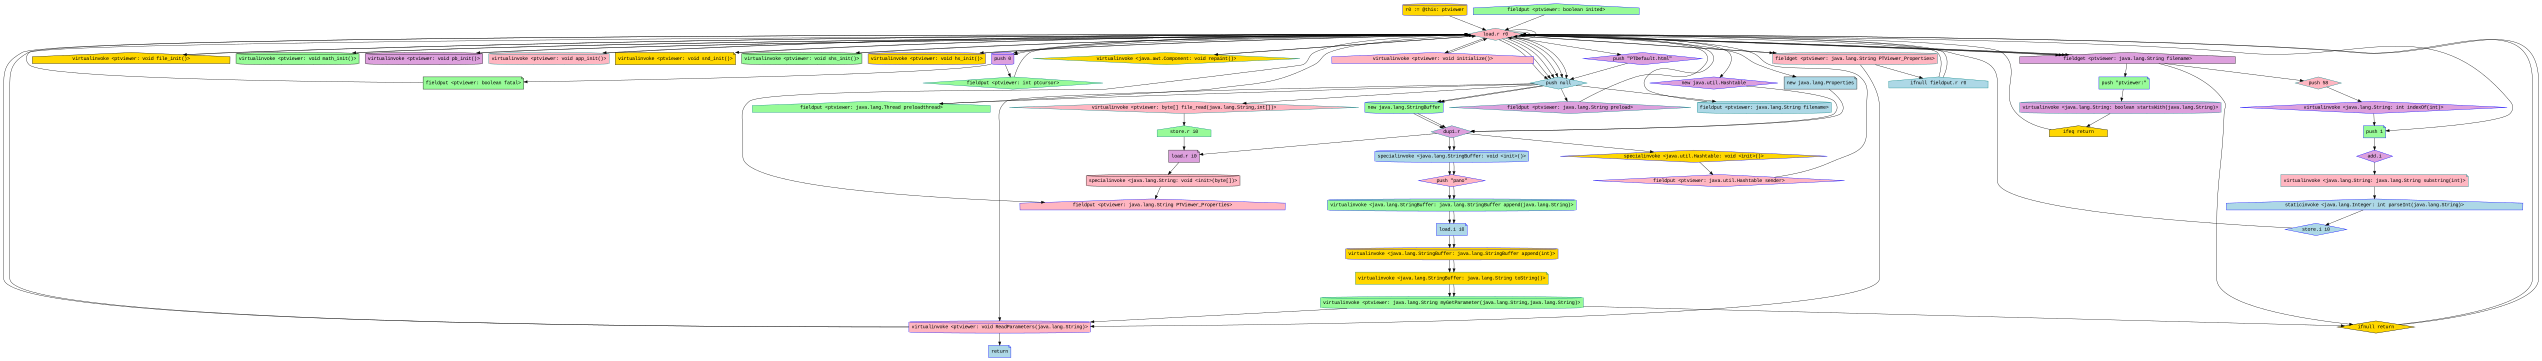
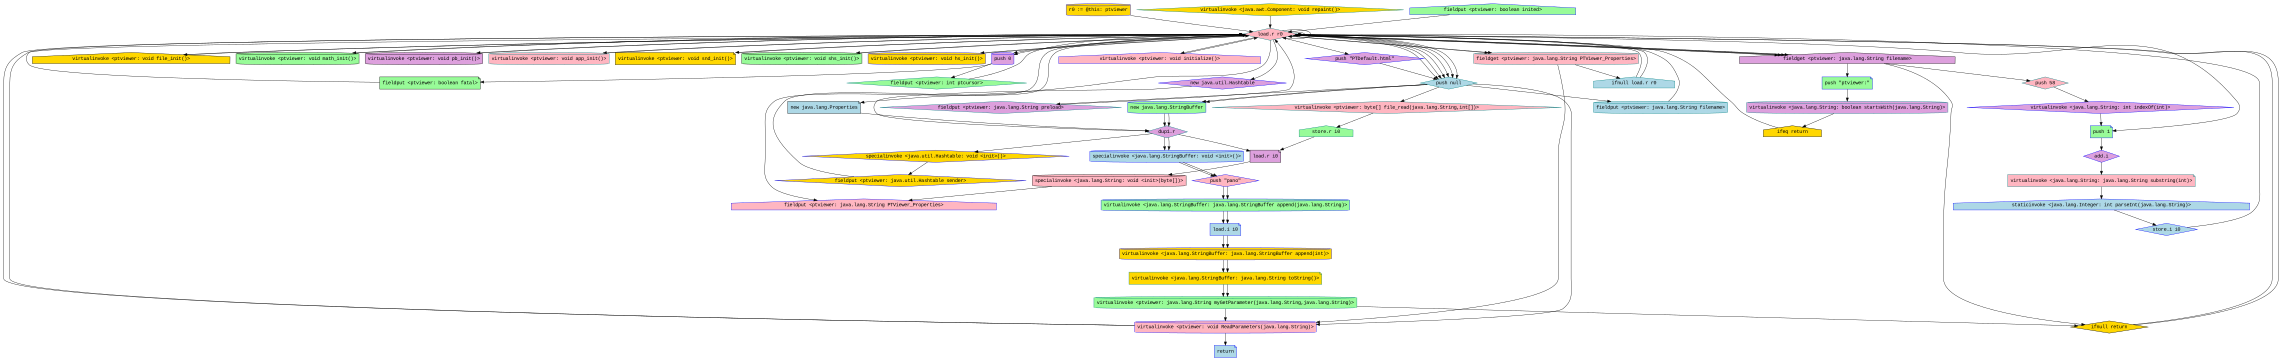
(1347, 45) -> none
(1938, 83) -> (1634, 83)
(871, 107) -> none
(1719, 181) -> (900, 181)
